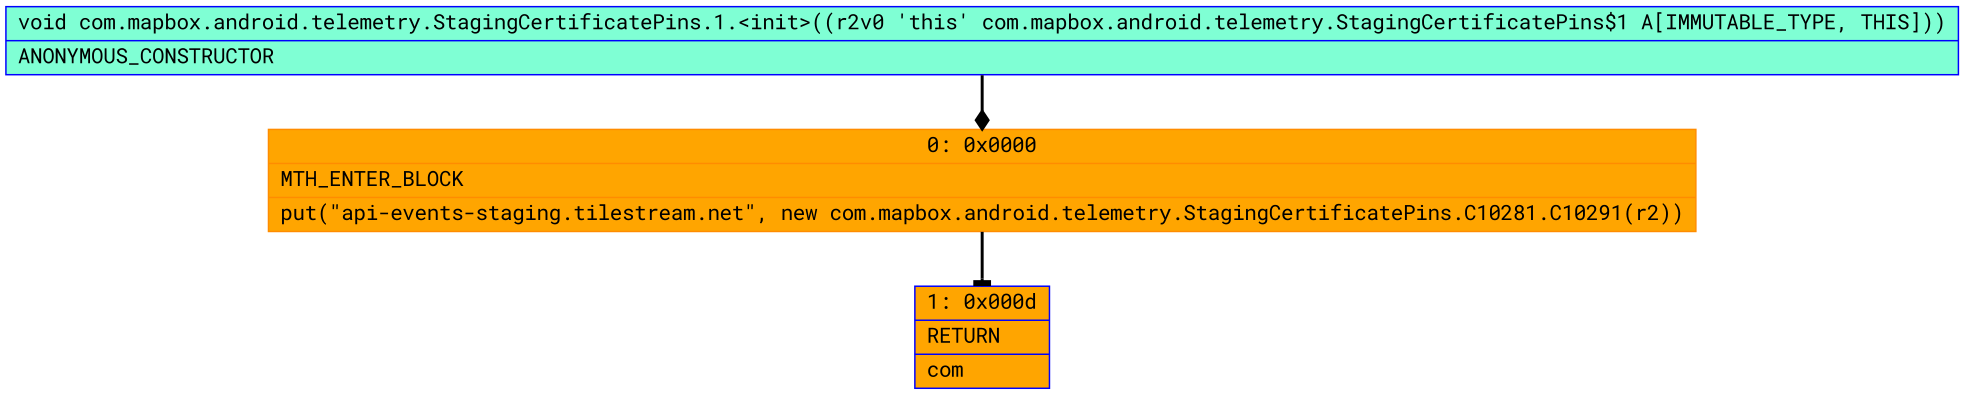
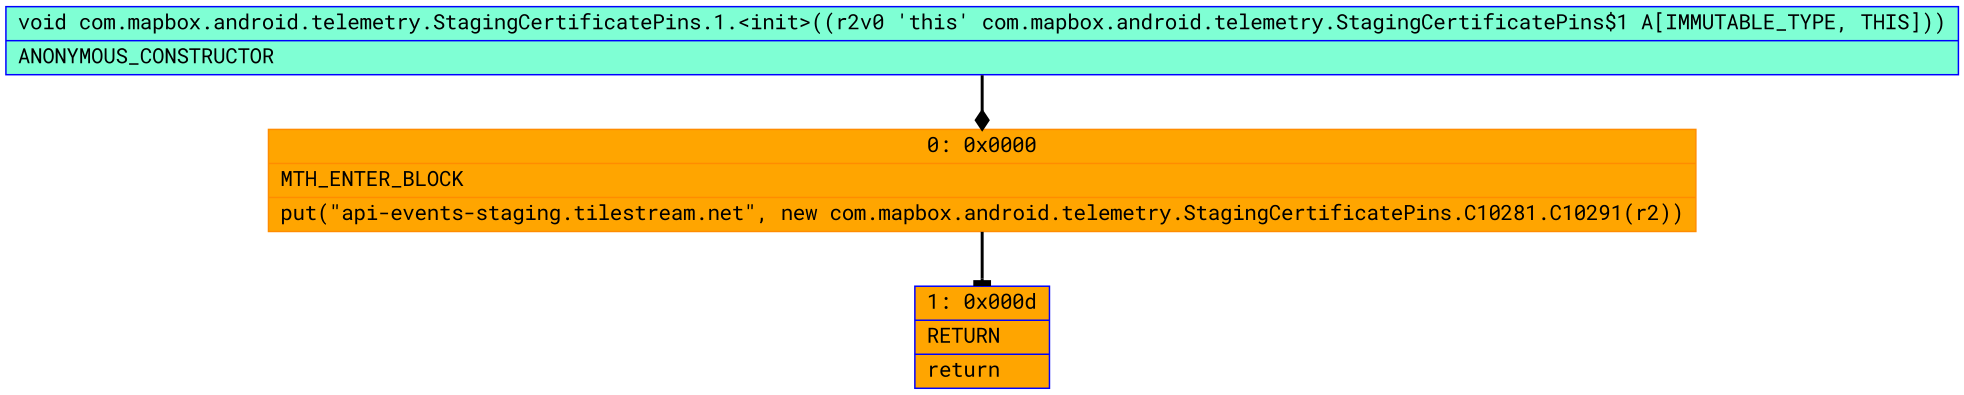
(945, 371) -> (964, 371)
